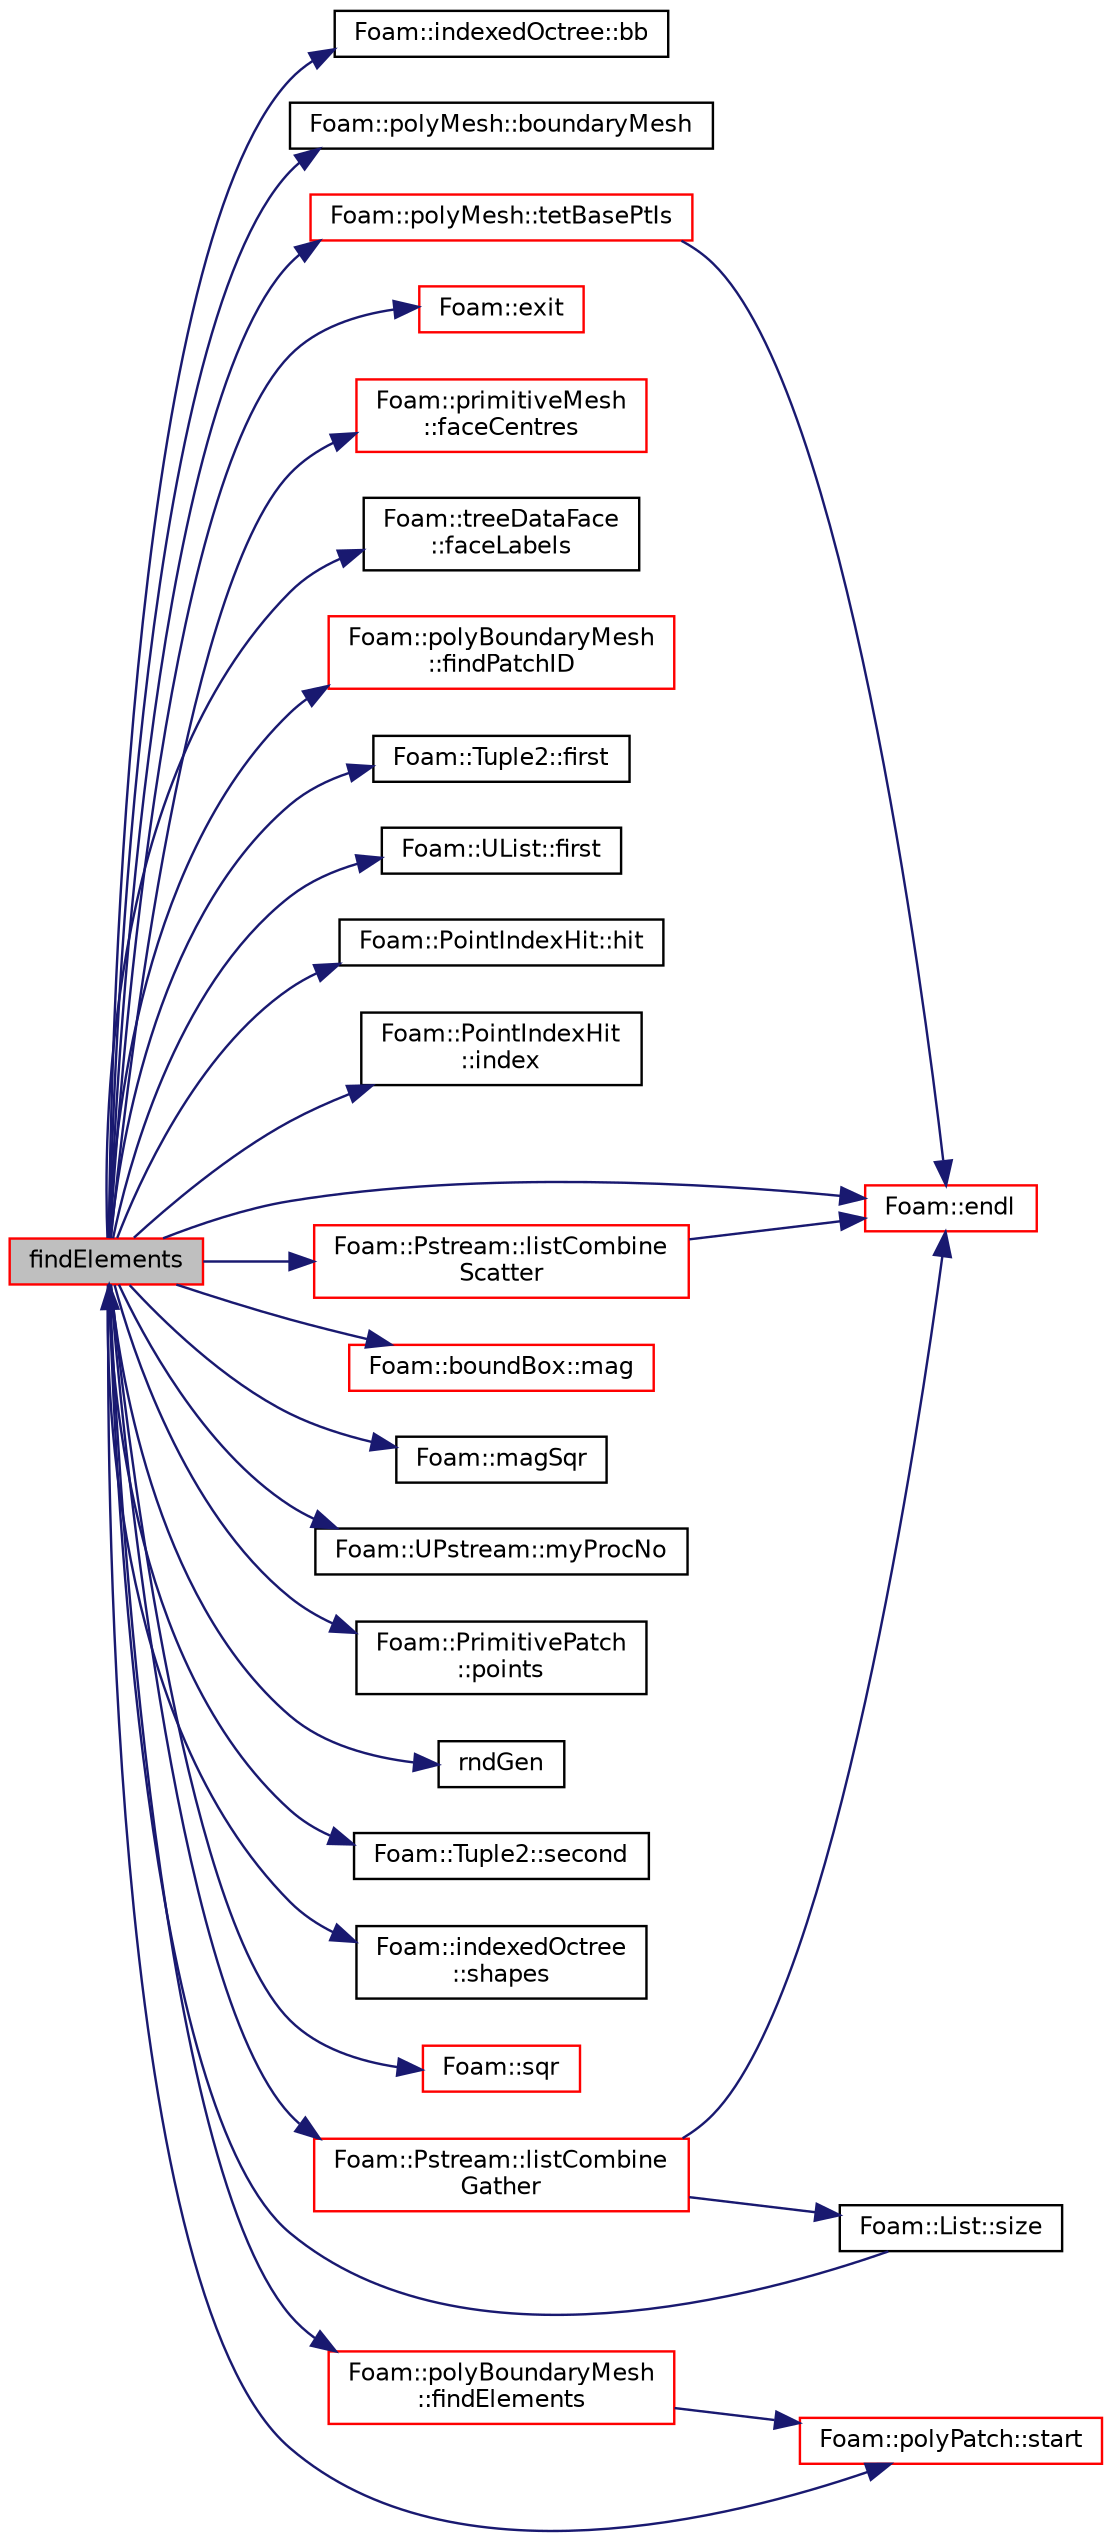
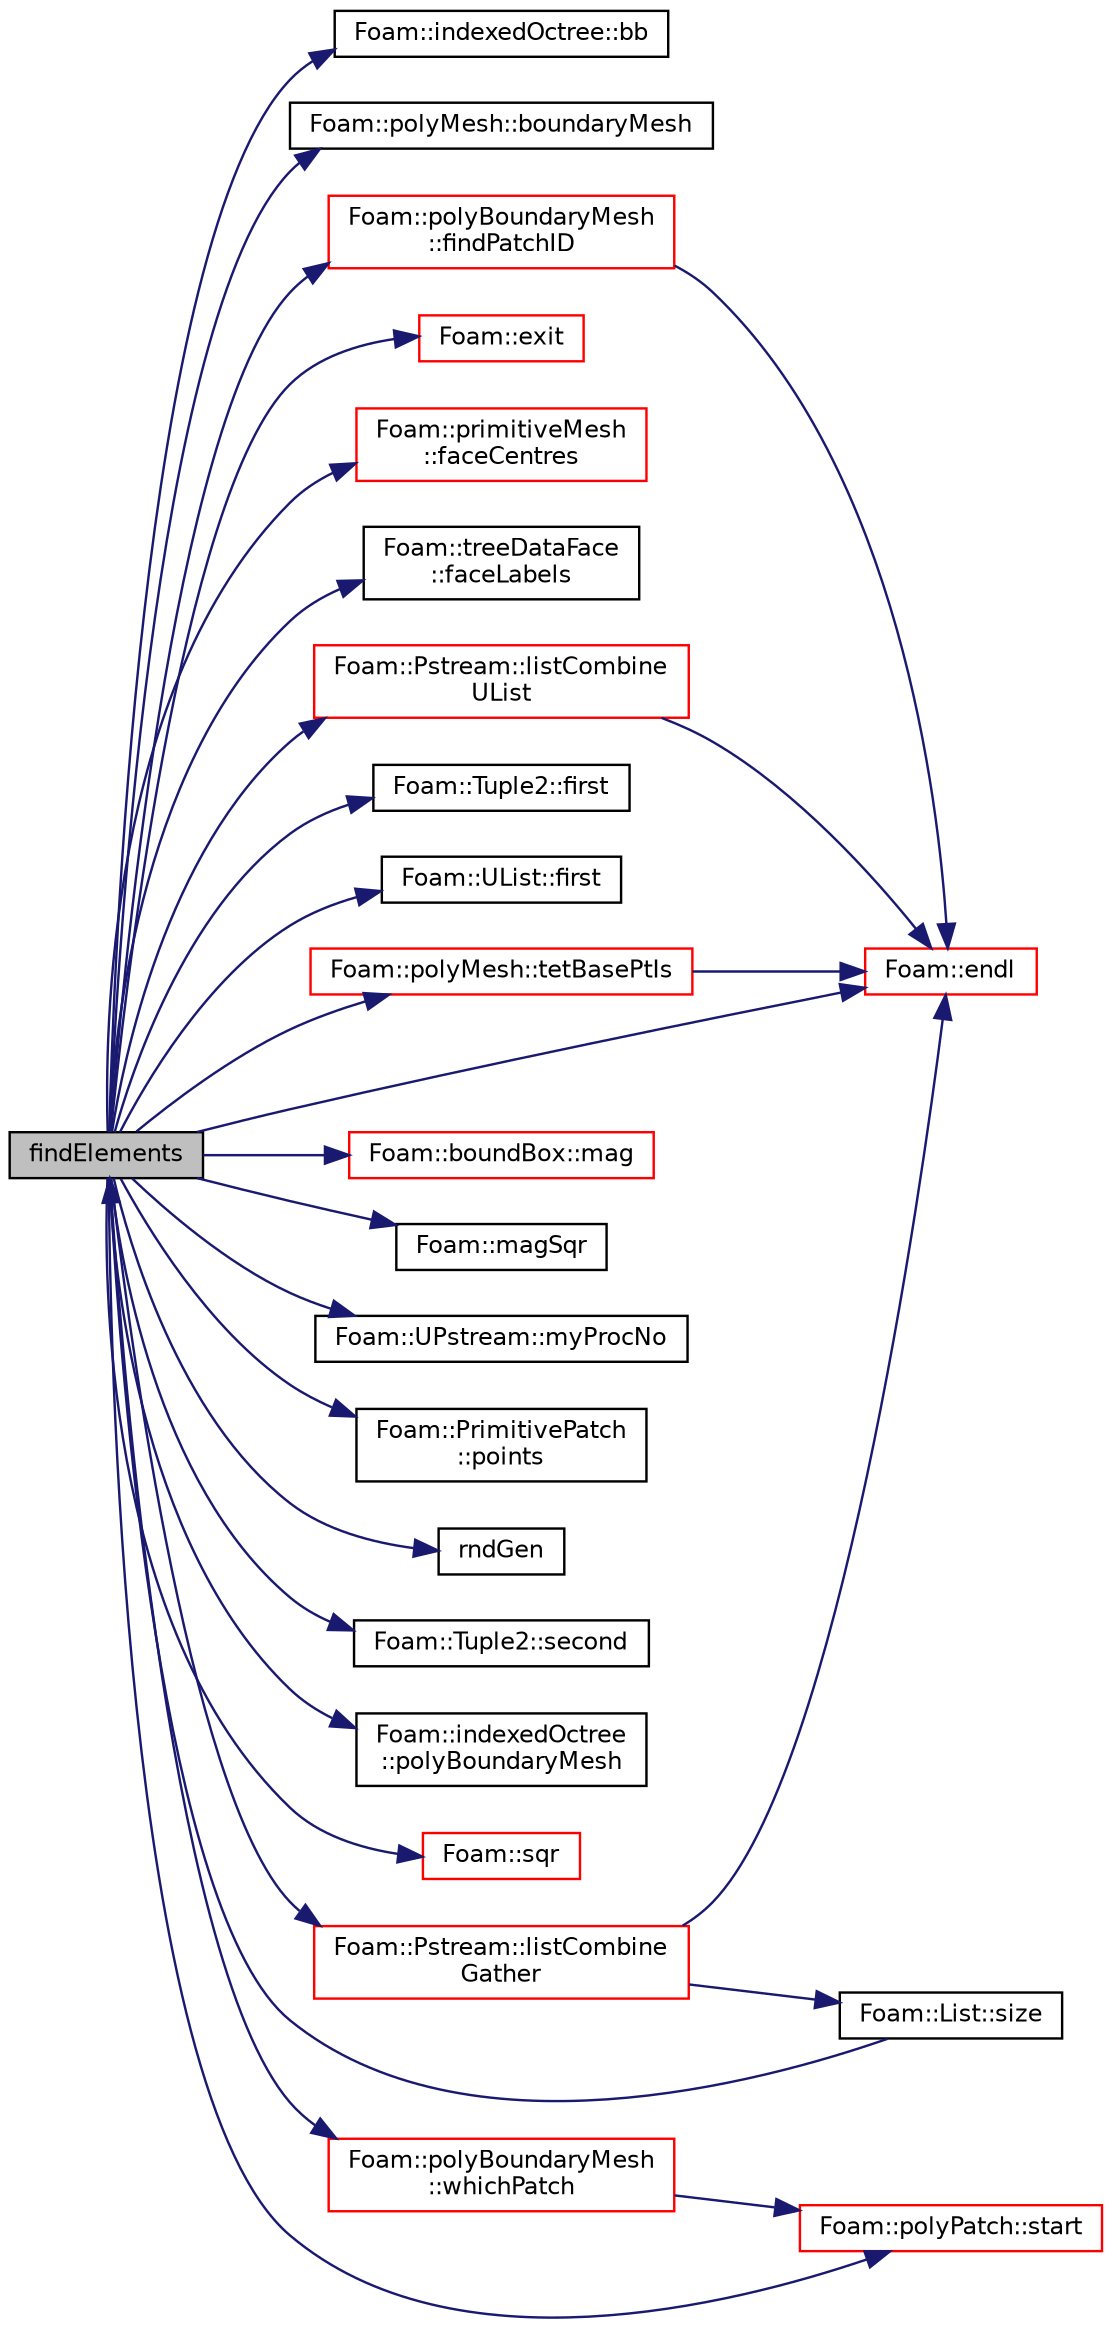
none -> (876, 565)
(501, 943) -> none
(501, 1049) -> none
(106, 1262) -> (106, 1155)
(501, 1262) -> (501, 682)
(501, 1962) -> (501, 1750)
(501, 2388) -> (501, 2175)
